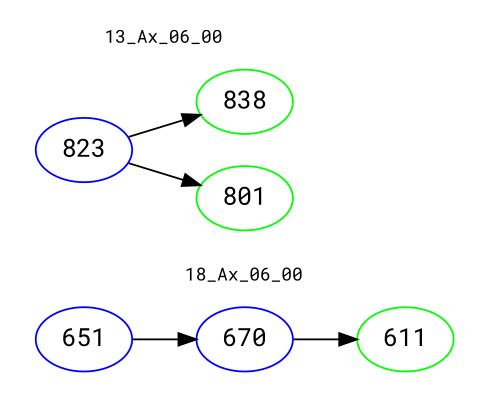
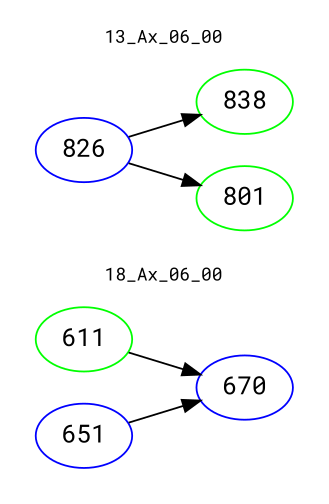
(84, 150) -> (84, 150)
(316, 339) -> (156, 361)
